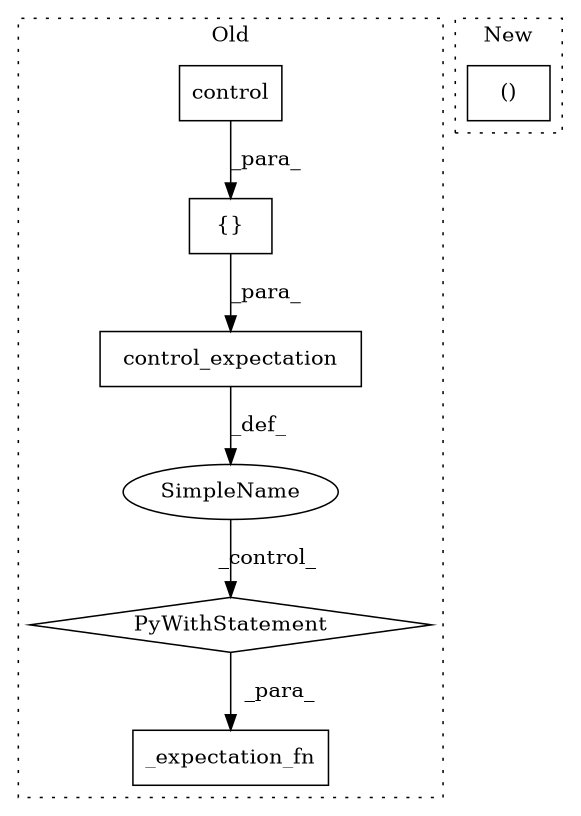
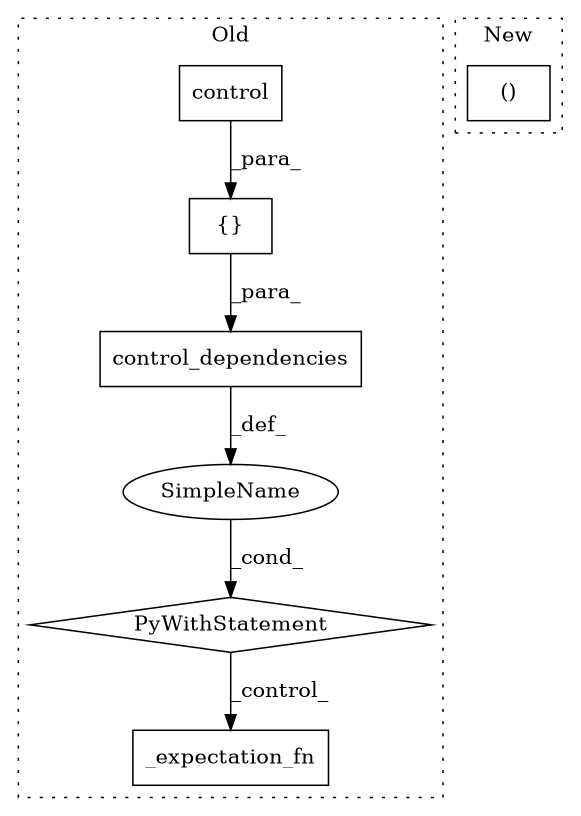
(231, 359) -> (231, 359)
(267, 558) -> (267, 558)
(280, 691) -> (280, 691)
